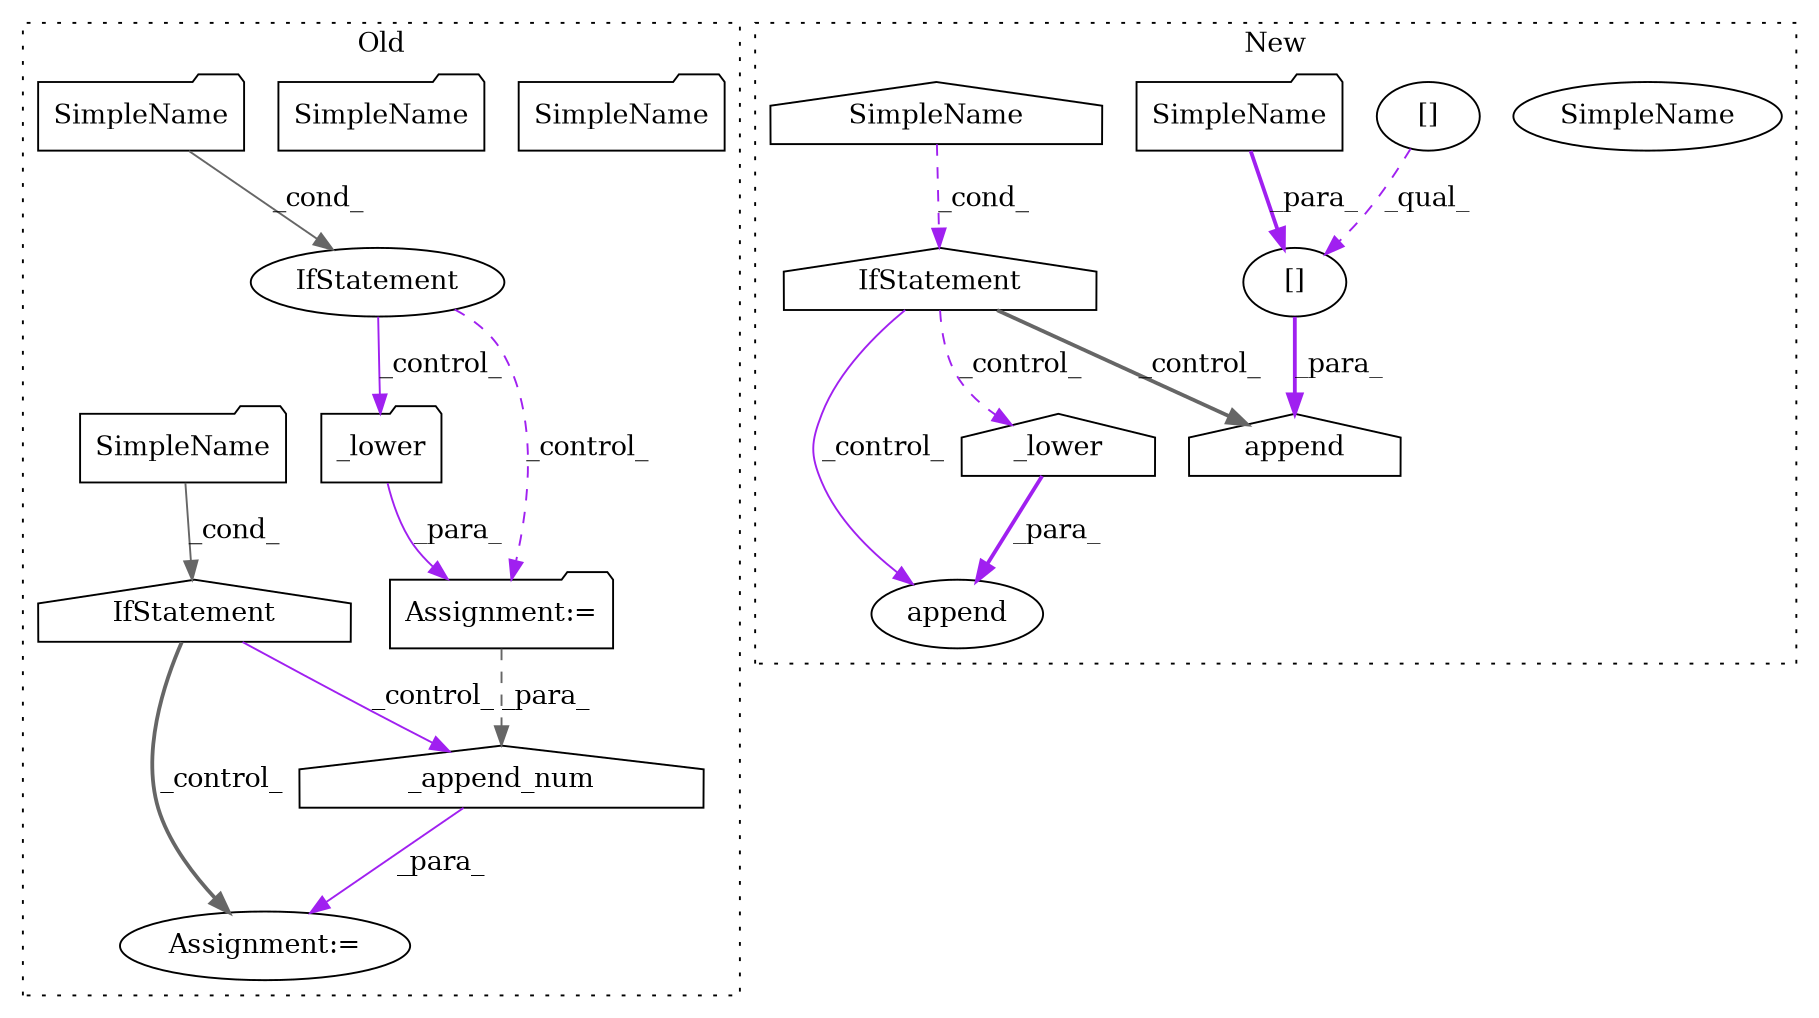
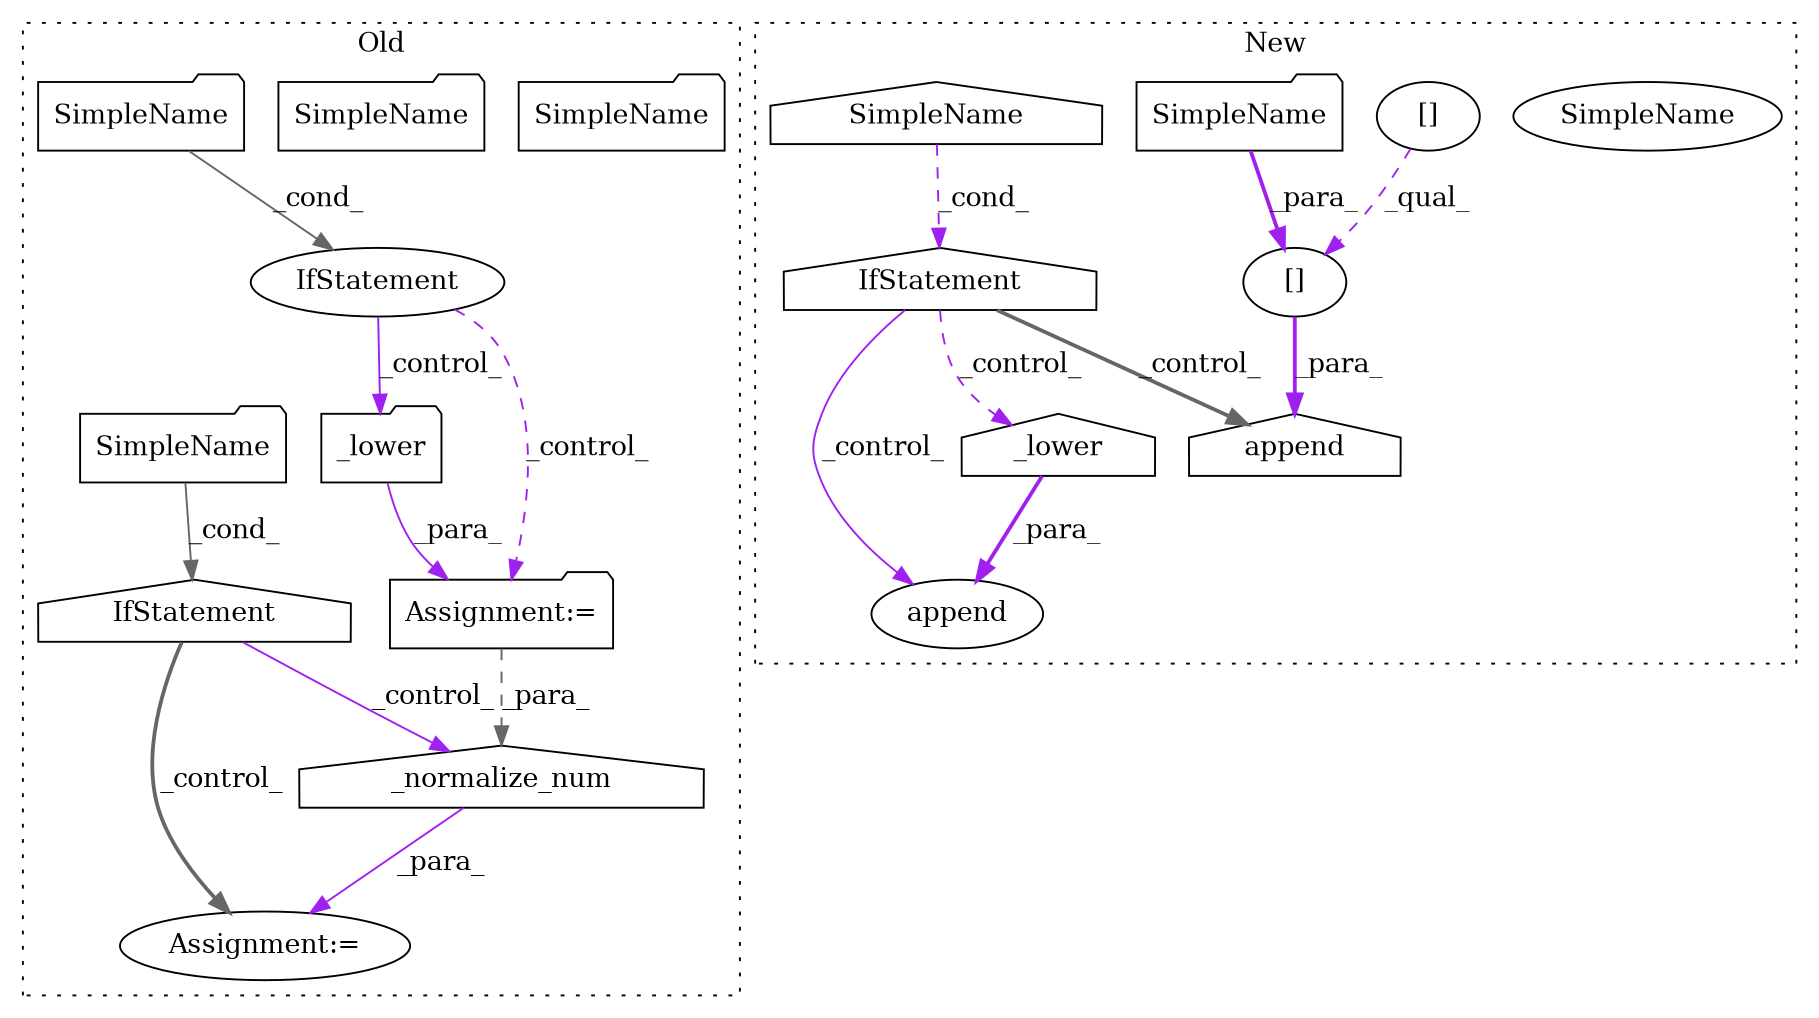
(502, 780) -> (502, 780)
